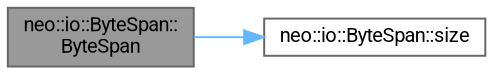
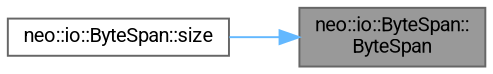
(219, 37) -> (254, 37)
